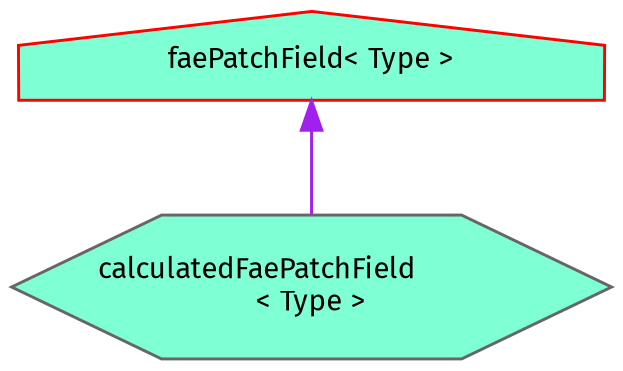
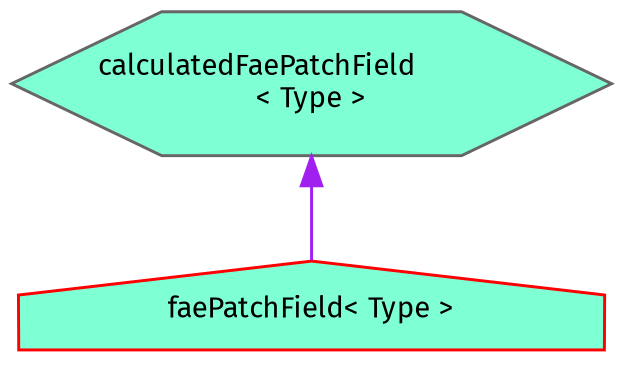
(312, 173) -> (312, 223)
